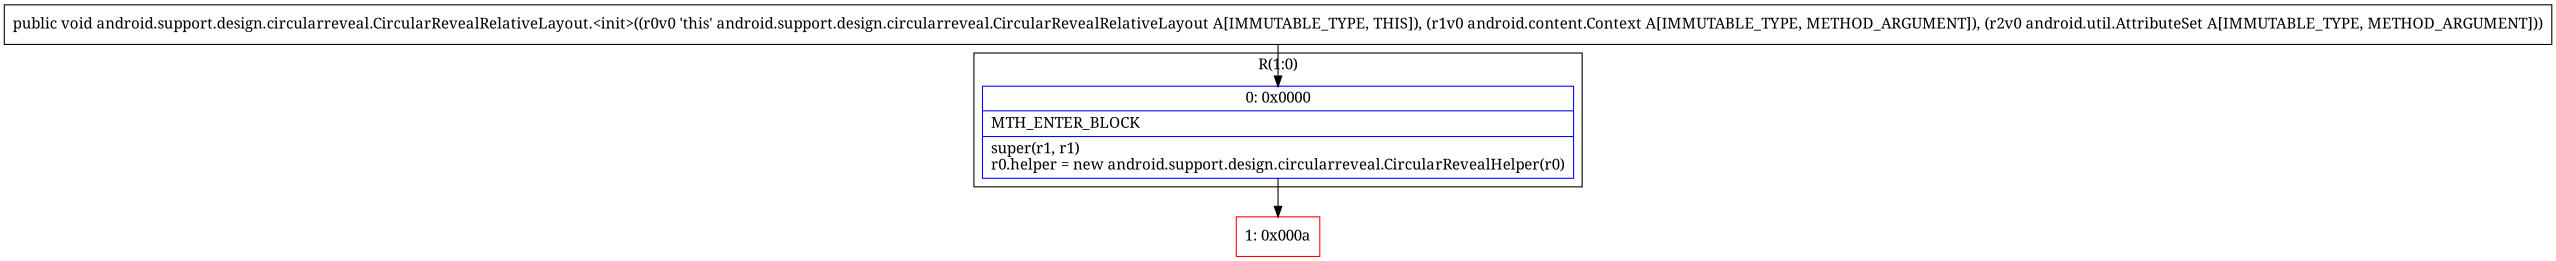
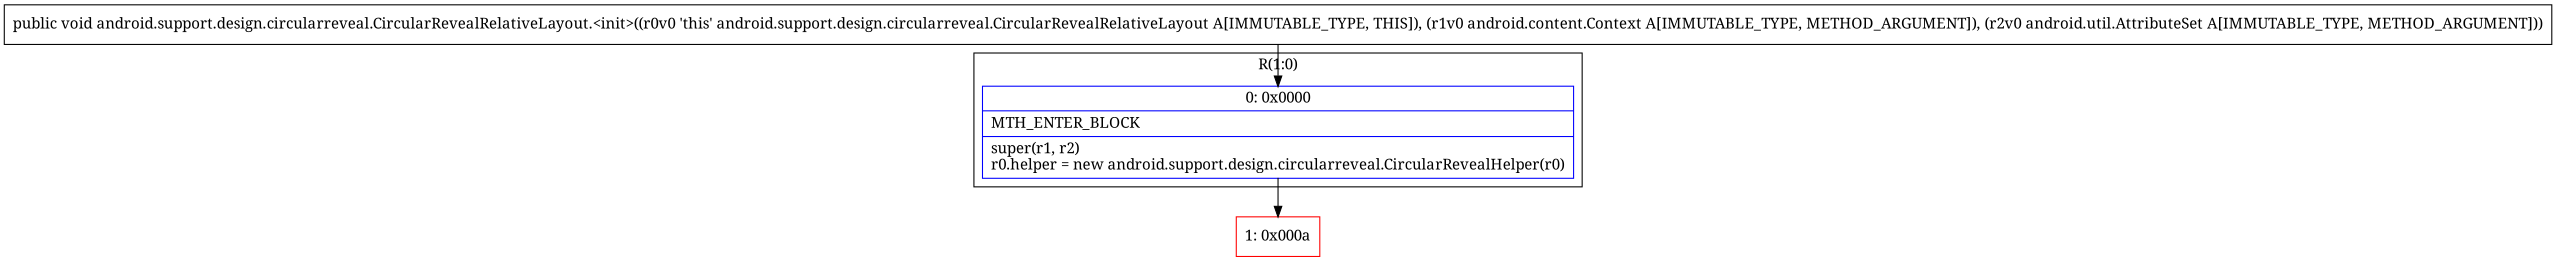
(1035, 149) -> (1035, 149)
